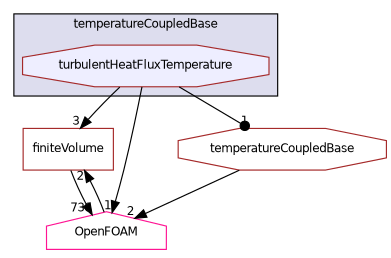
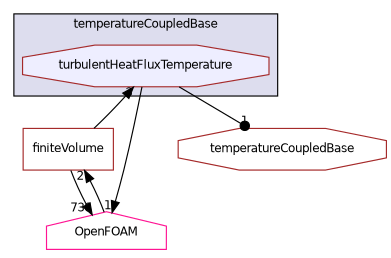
(103, 104) -> (110, 113)
(192, 192) -> none
